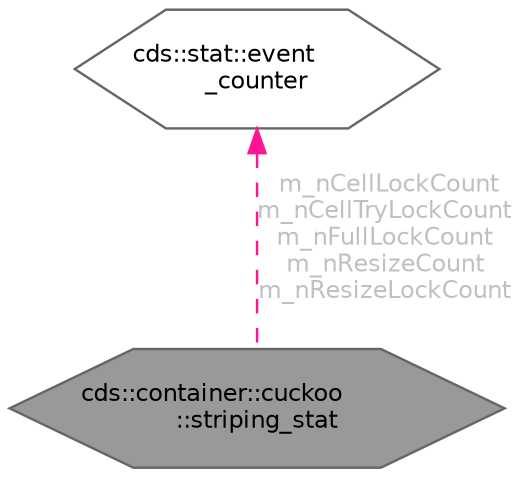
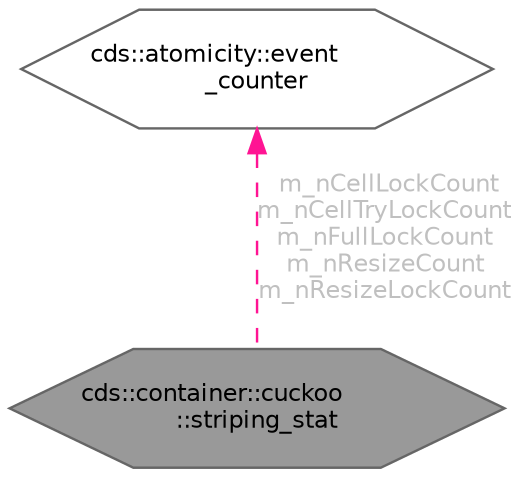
(257, 69) -> (257, 69)
